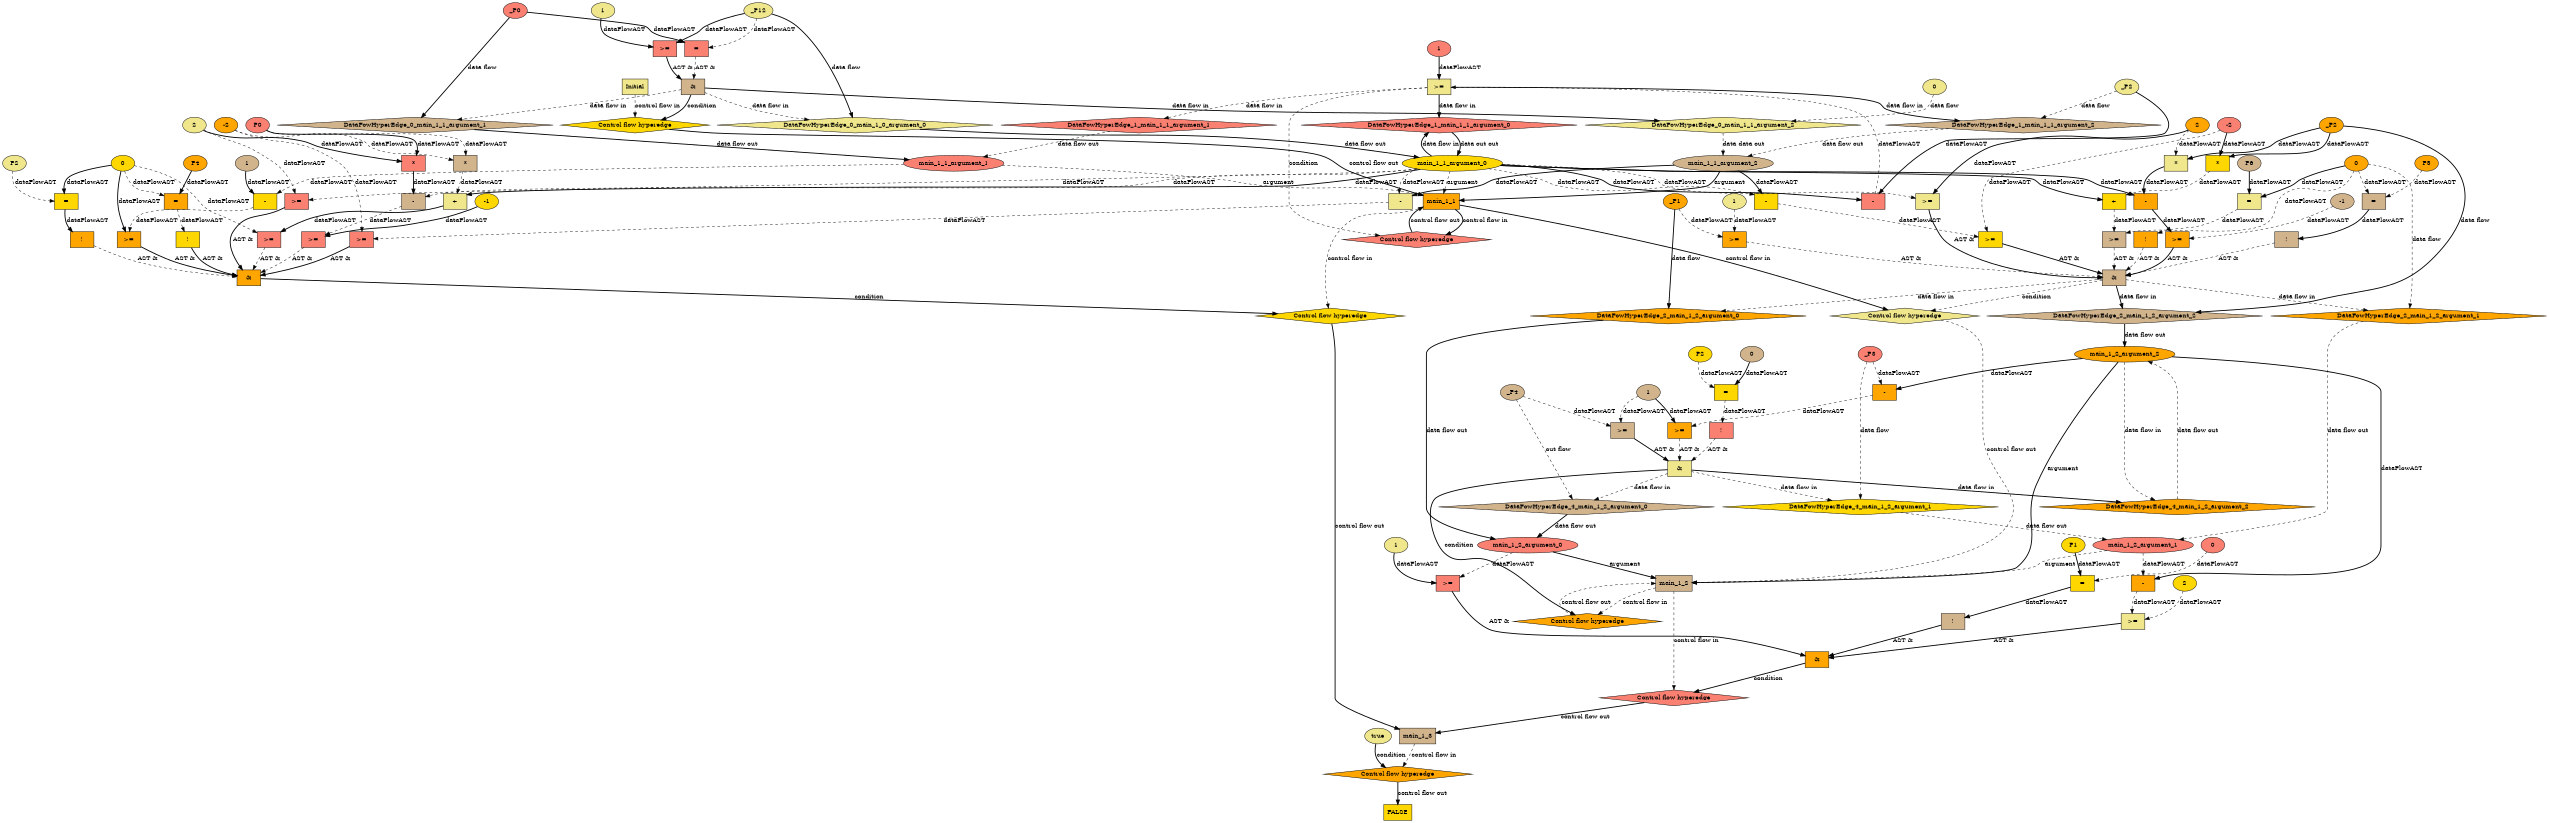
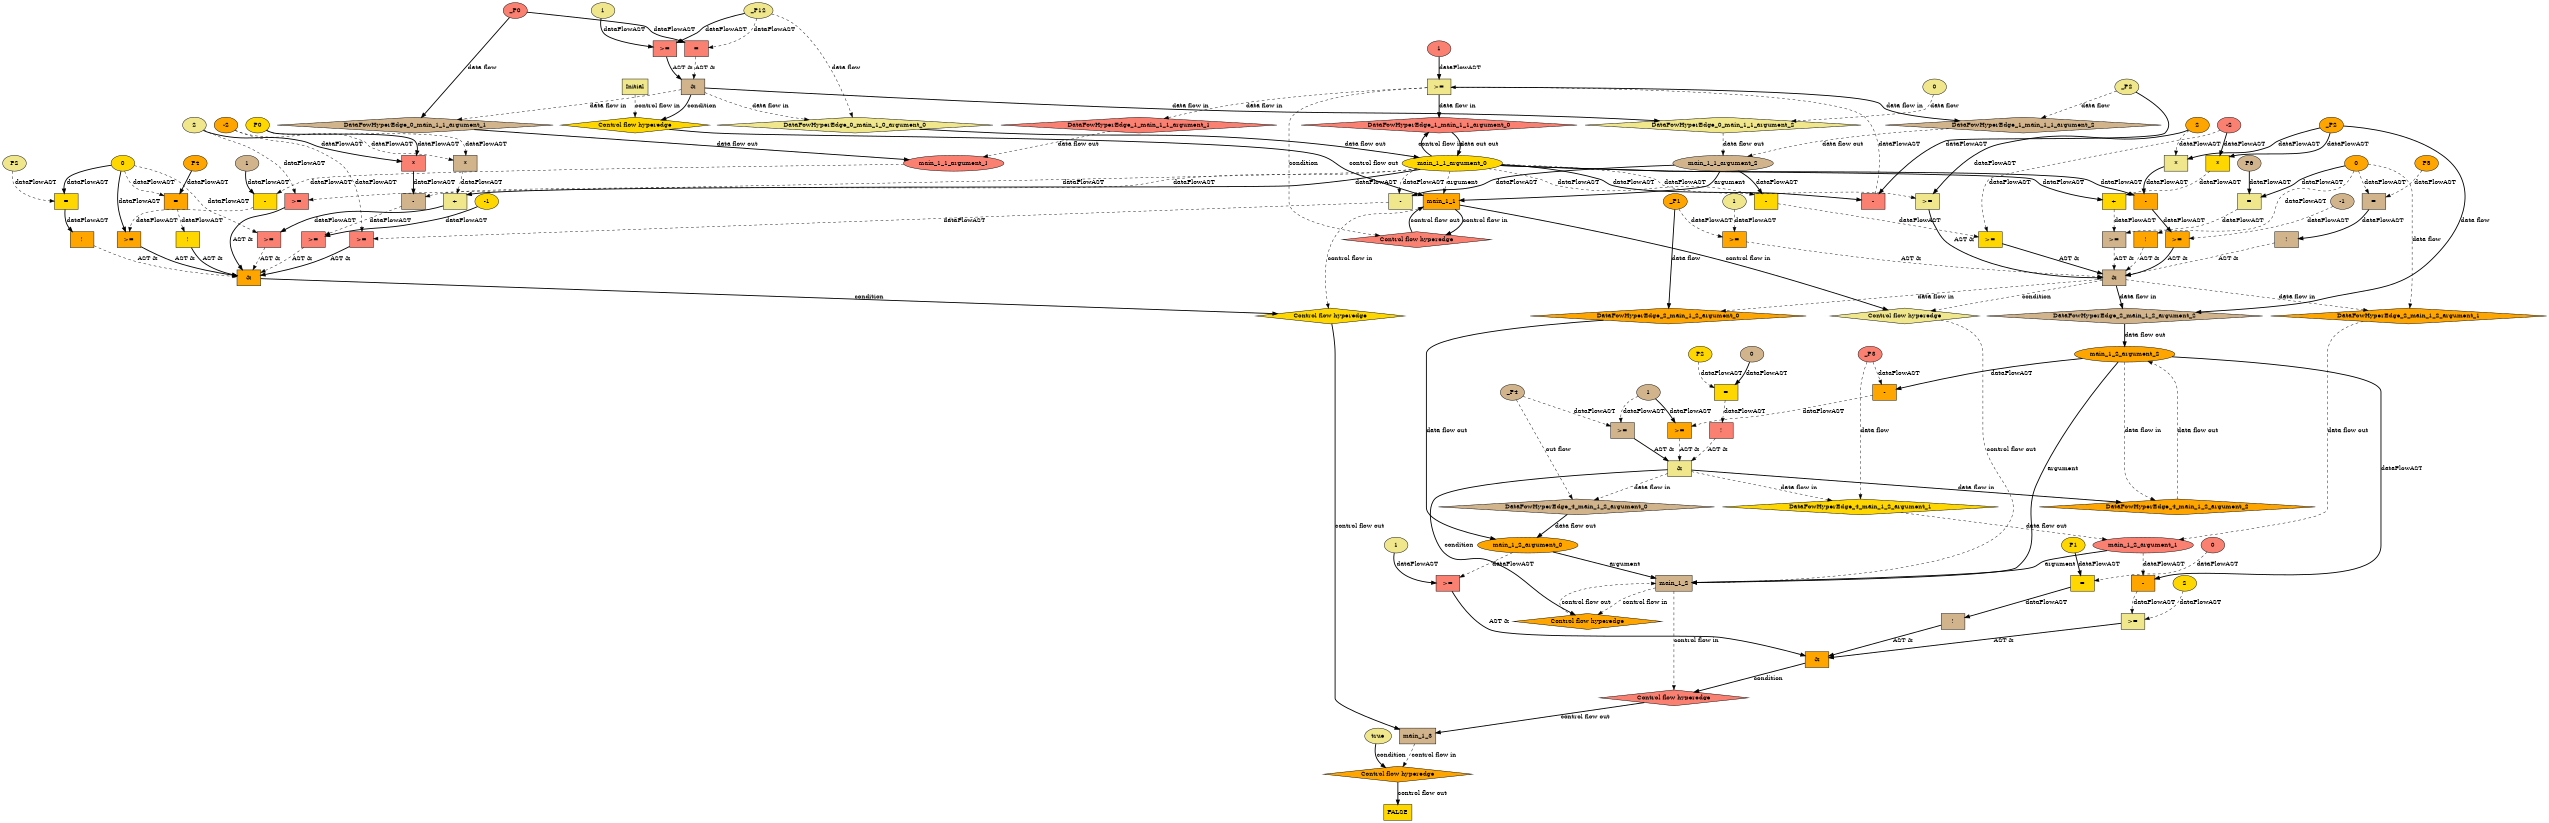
(821, 54) -> (821, 54)
(258, 125) -> (258, 125)
(1441, 144) -> (1441, 144)
(1744, 144) -> (1744, 144)
(1221, 180) -> none
(1528, 545) -> (1528, 545)
(1903, 577) -> (1903, 577)
